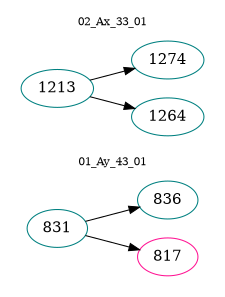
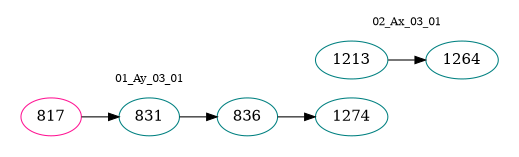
(113, 23) -> (407, 23)
(107, 76) -> (293, 117)
(113, 163) -> (149, 79)
(107, 241) -> (95, 117)
